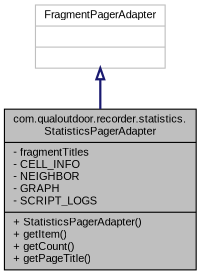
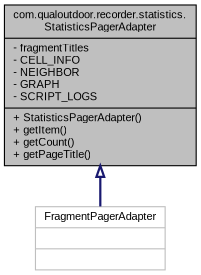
(100, 94) -> (100, 192)
